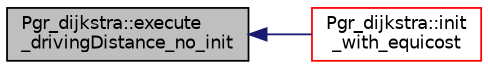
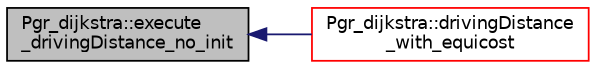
(397, 34) -> (450, 34)
